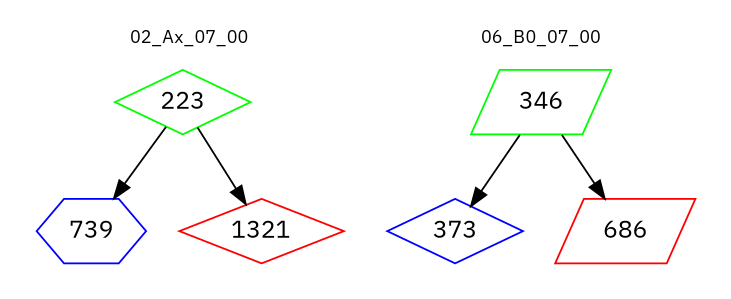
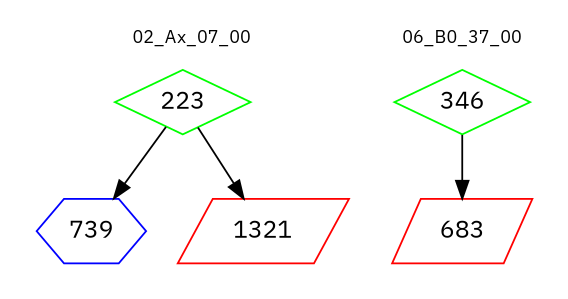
(541, 39) -> (462, 39)
(541, 102) -> (462, 102)
(262, 231) -> (263, 231)
(455, 231) -> none
(625, 231) -> (462, 231)
